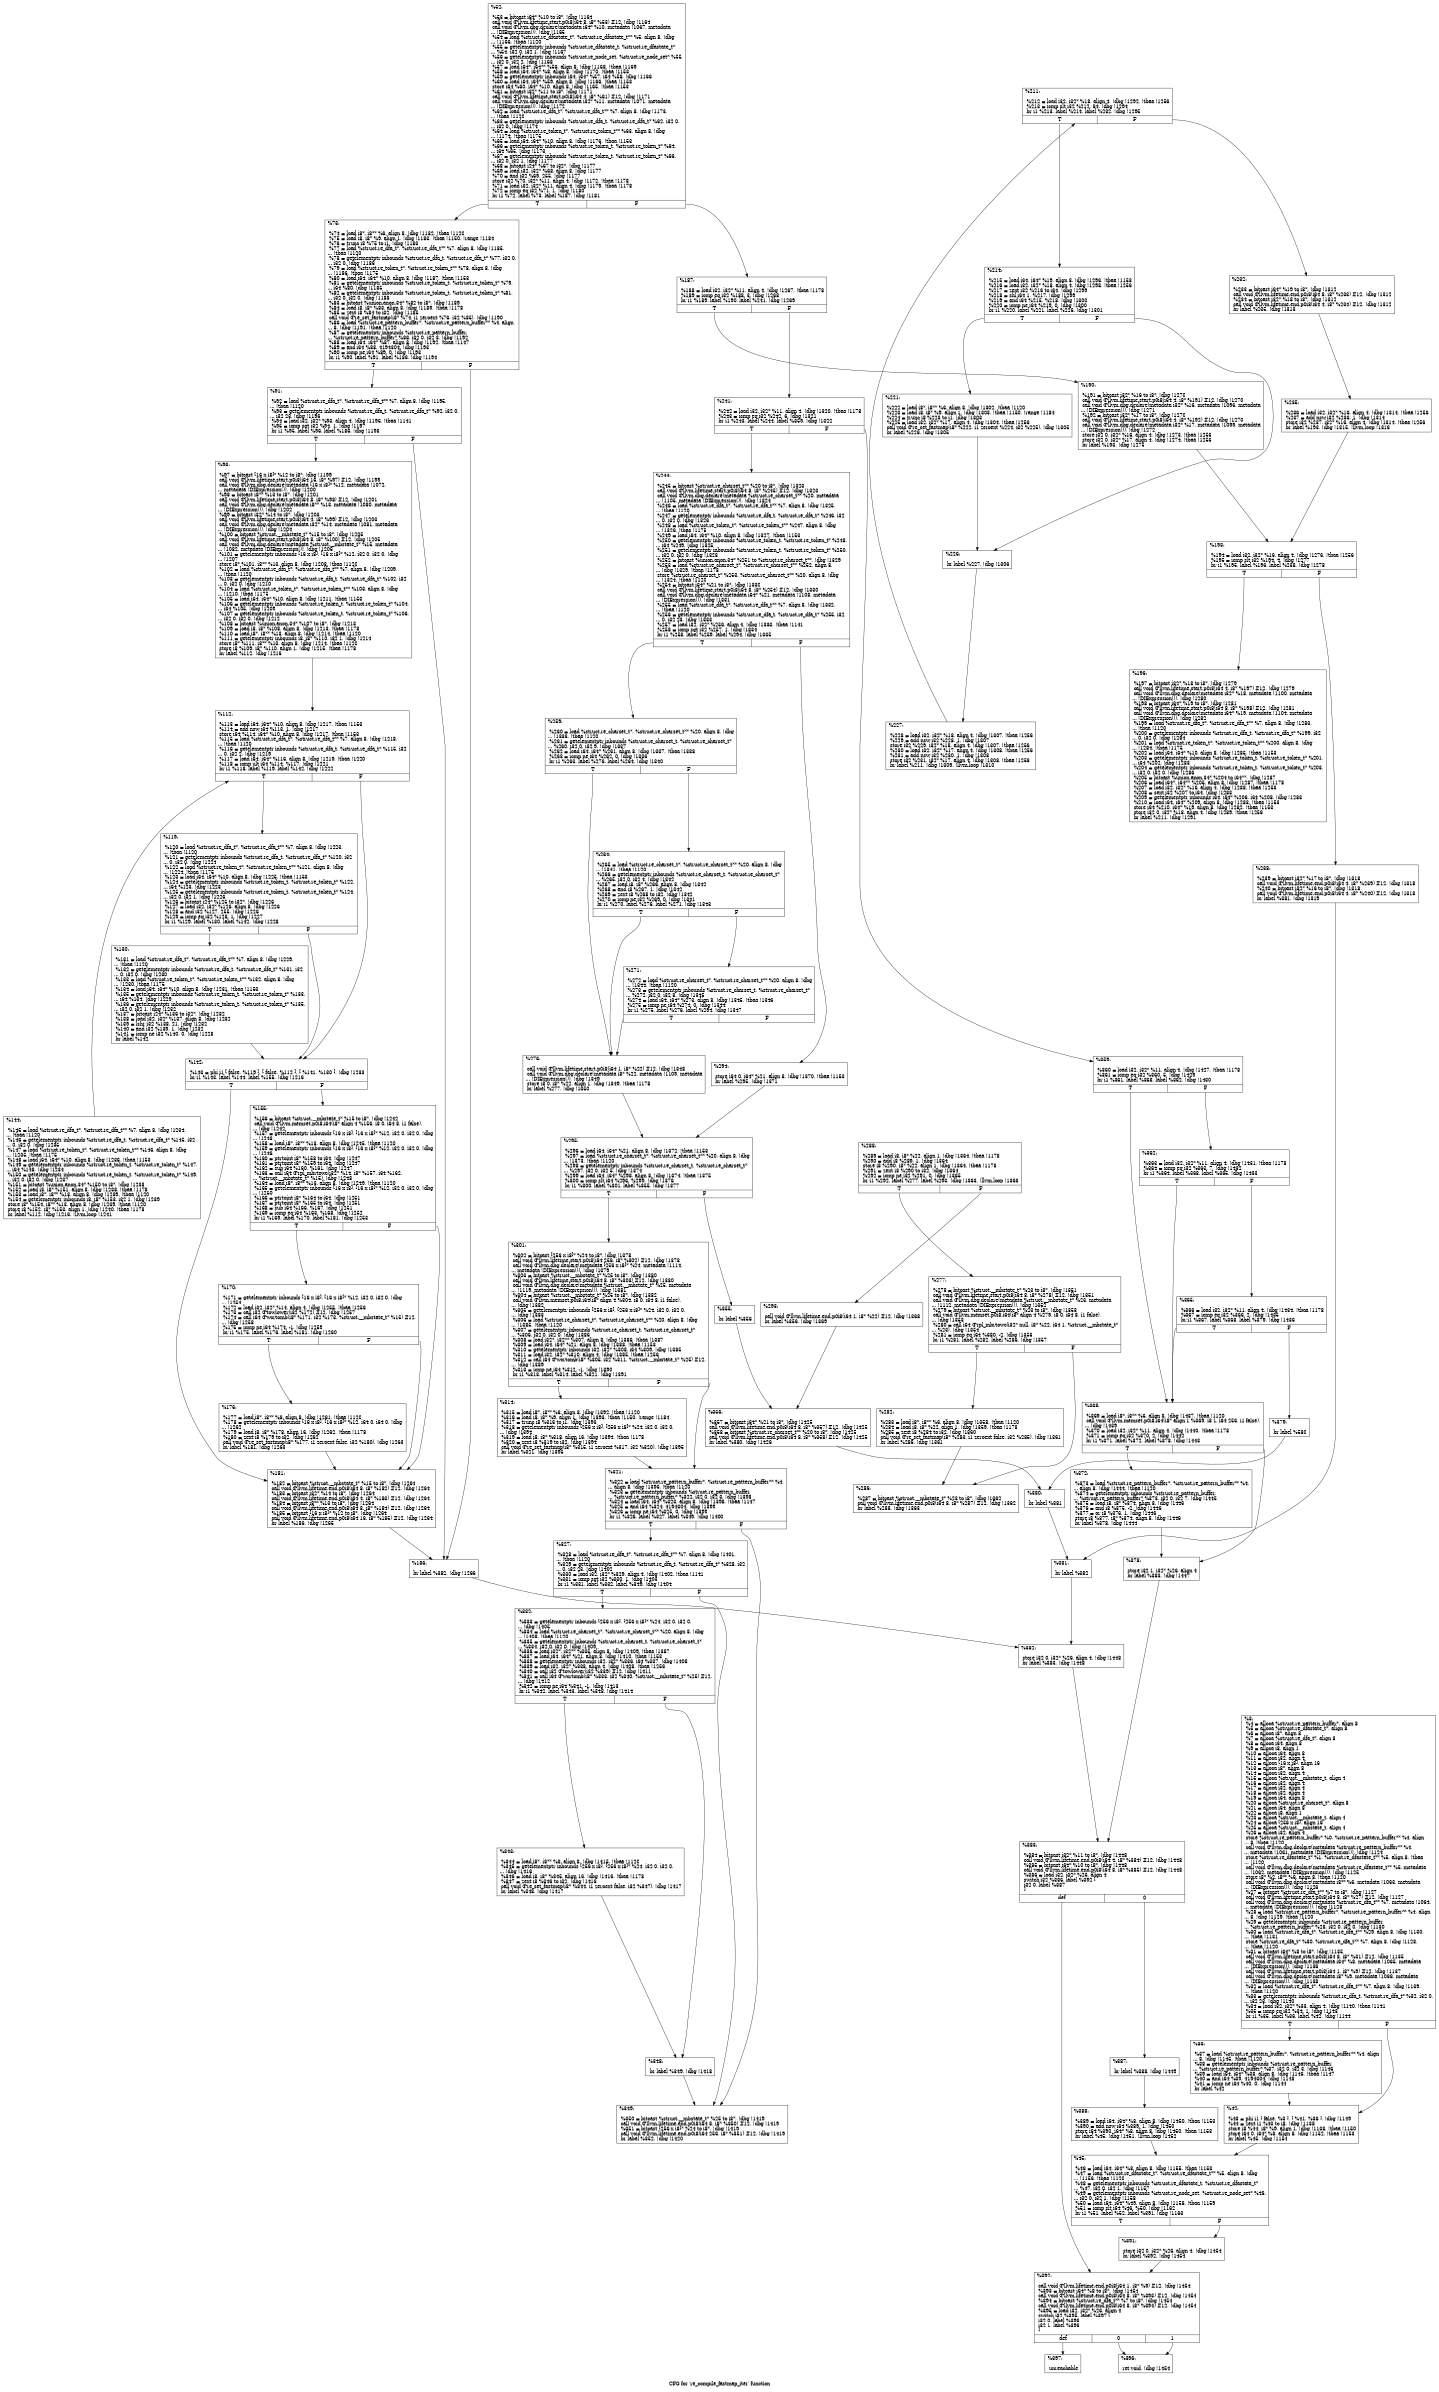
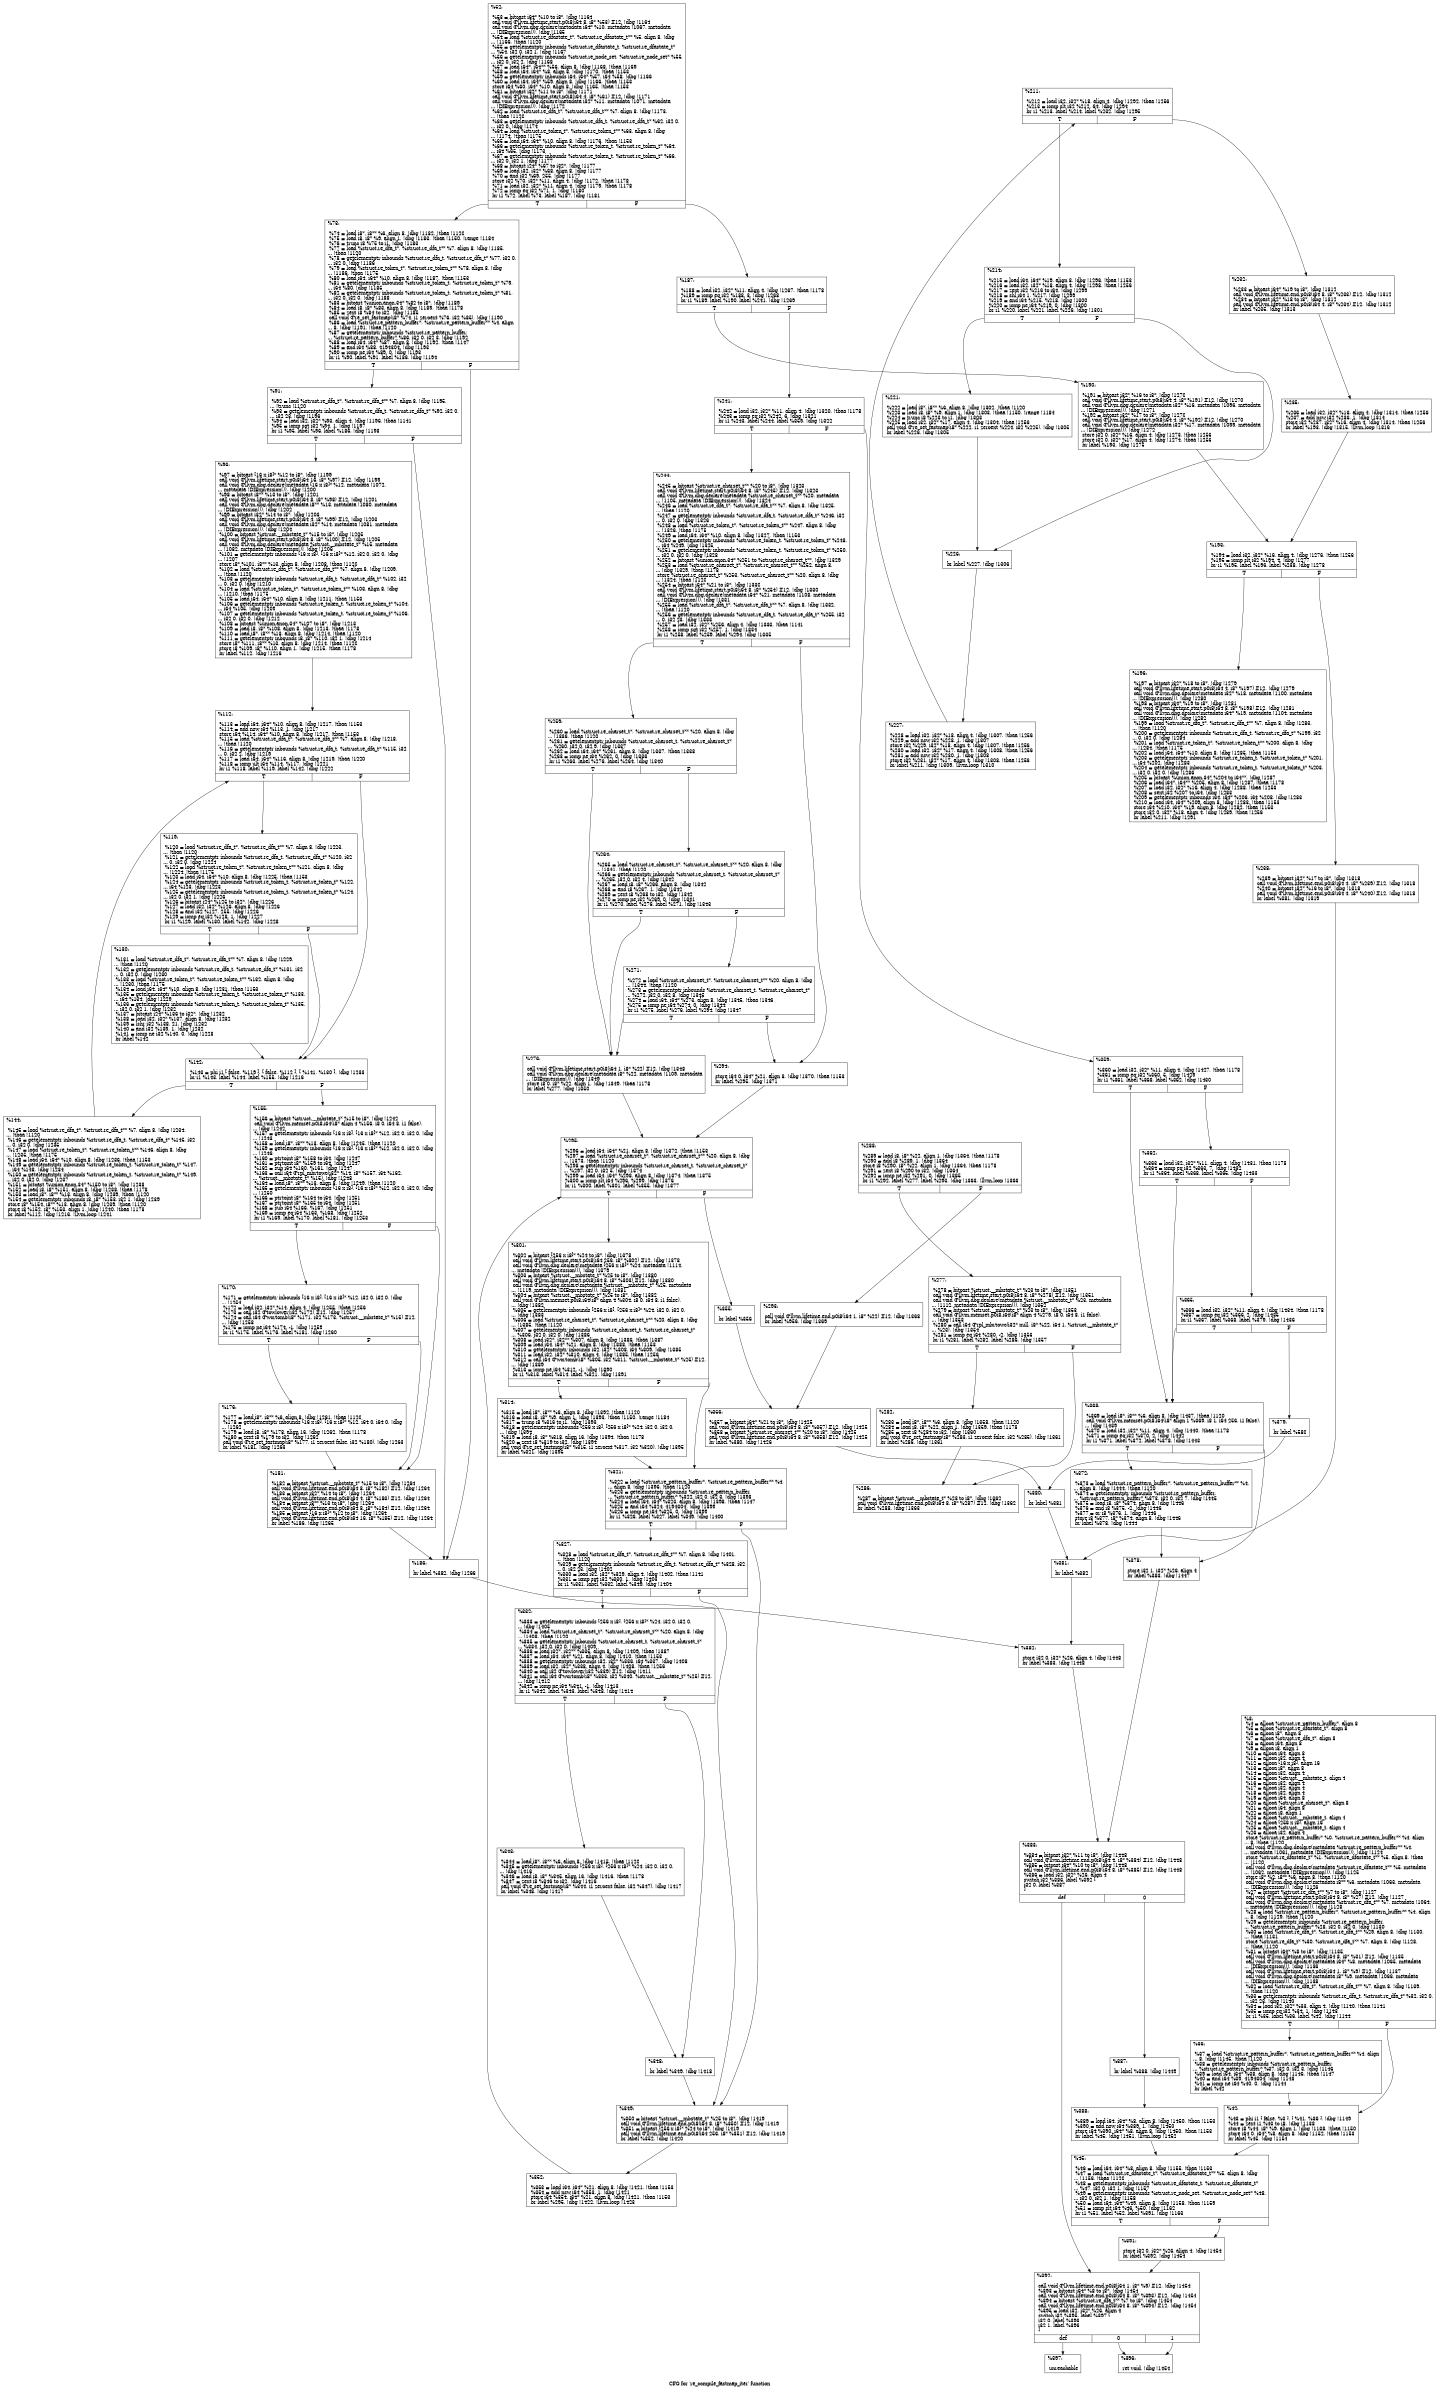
(287, 407) -> (288, 407)
none -> (769, 1041)
(183, 1302) -> (157, 1094)
(795, 1322) -> (795, 1322)
(982, 1335) -> (982, 1335)
none -> (601, 2190)
